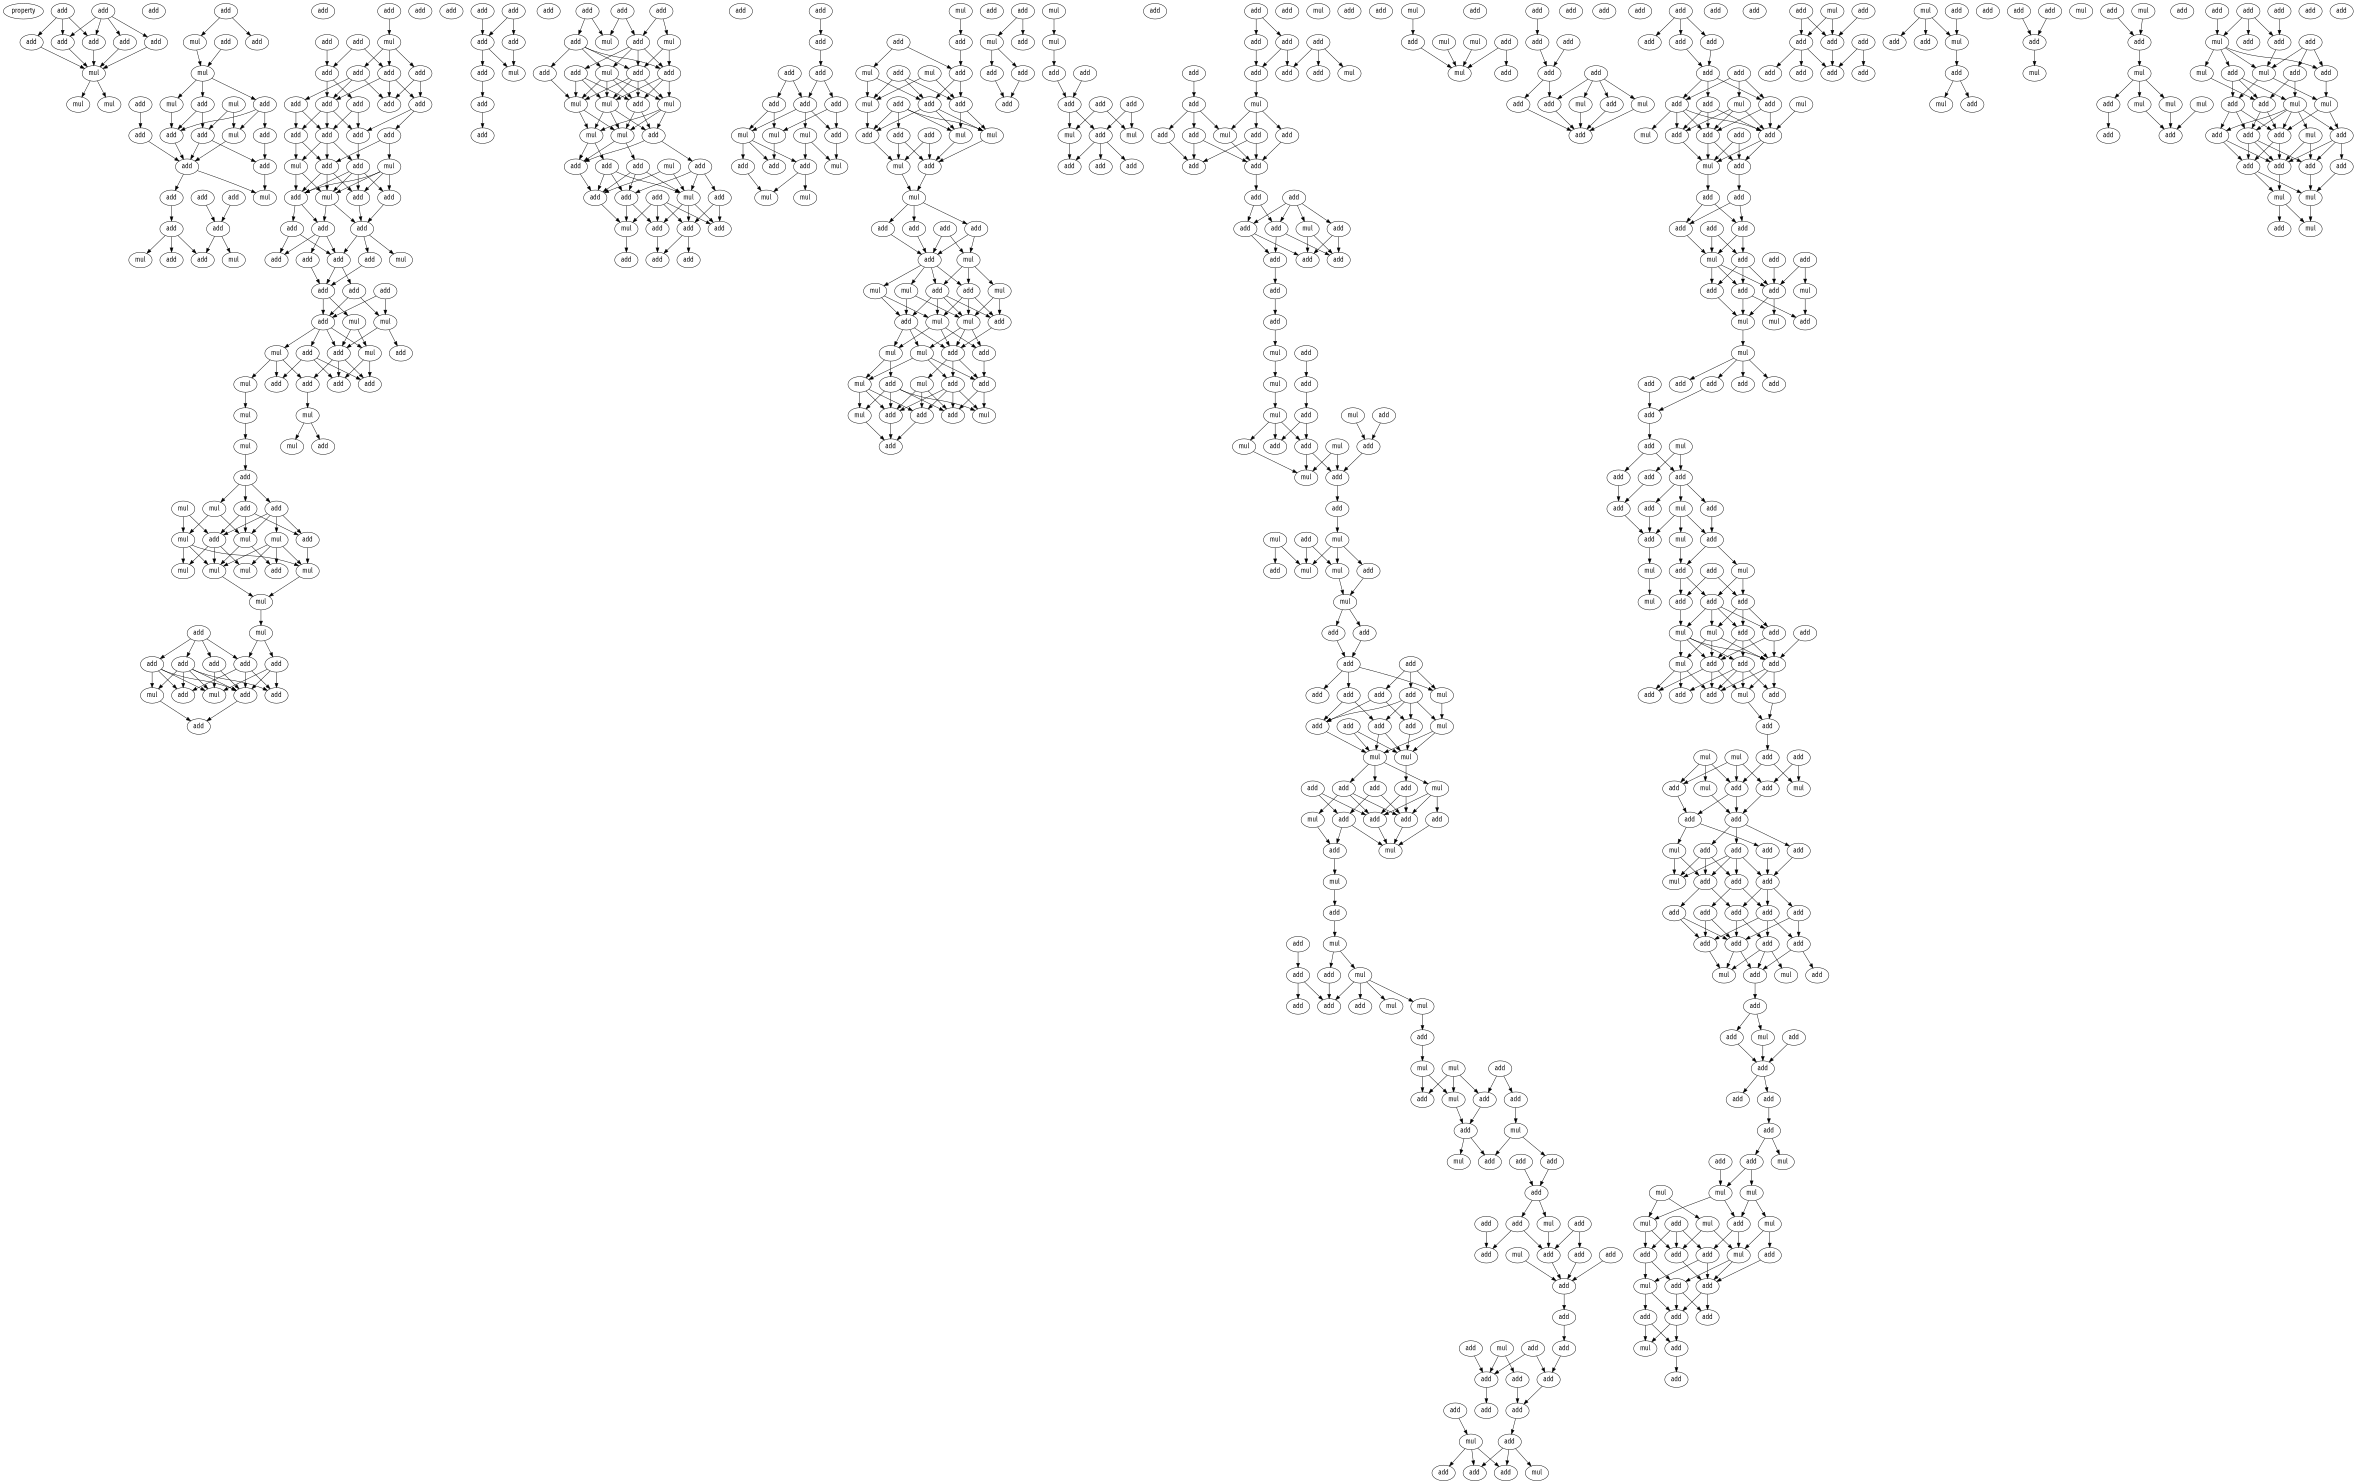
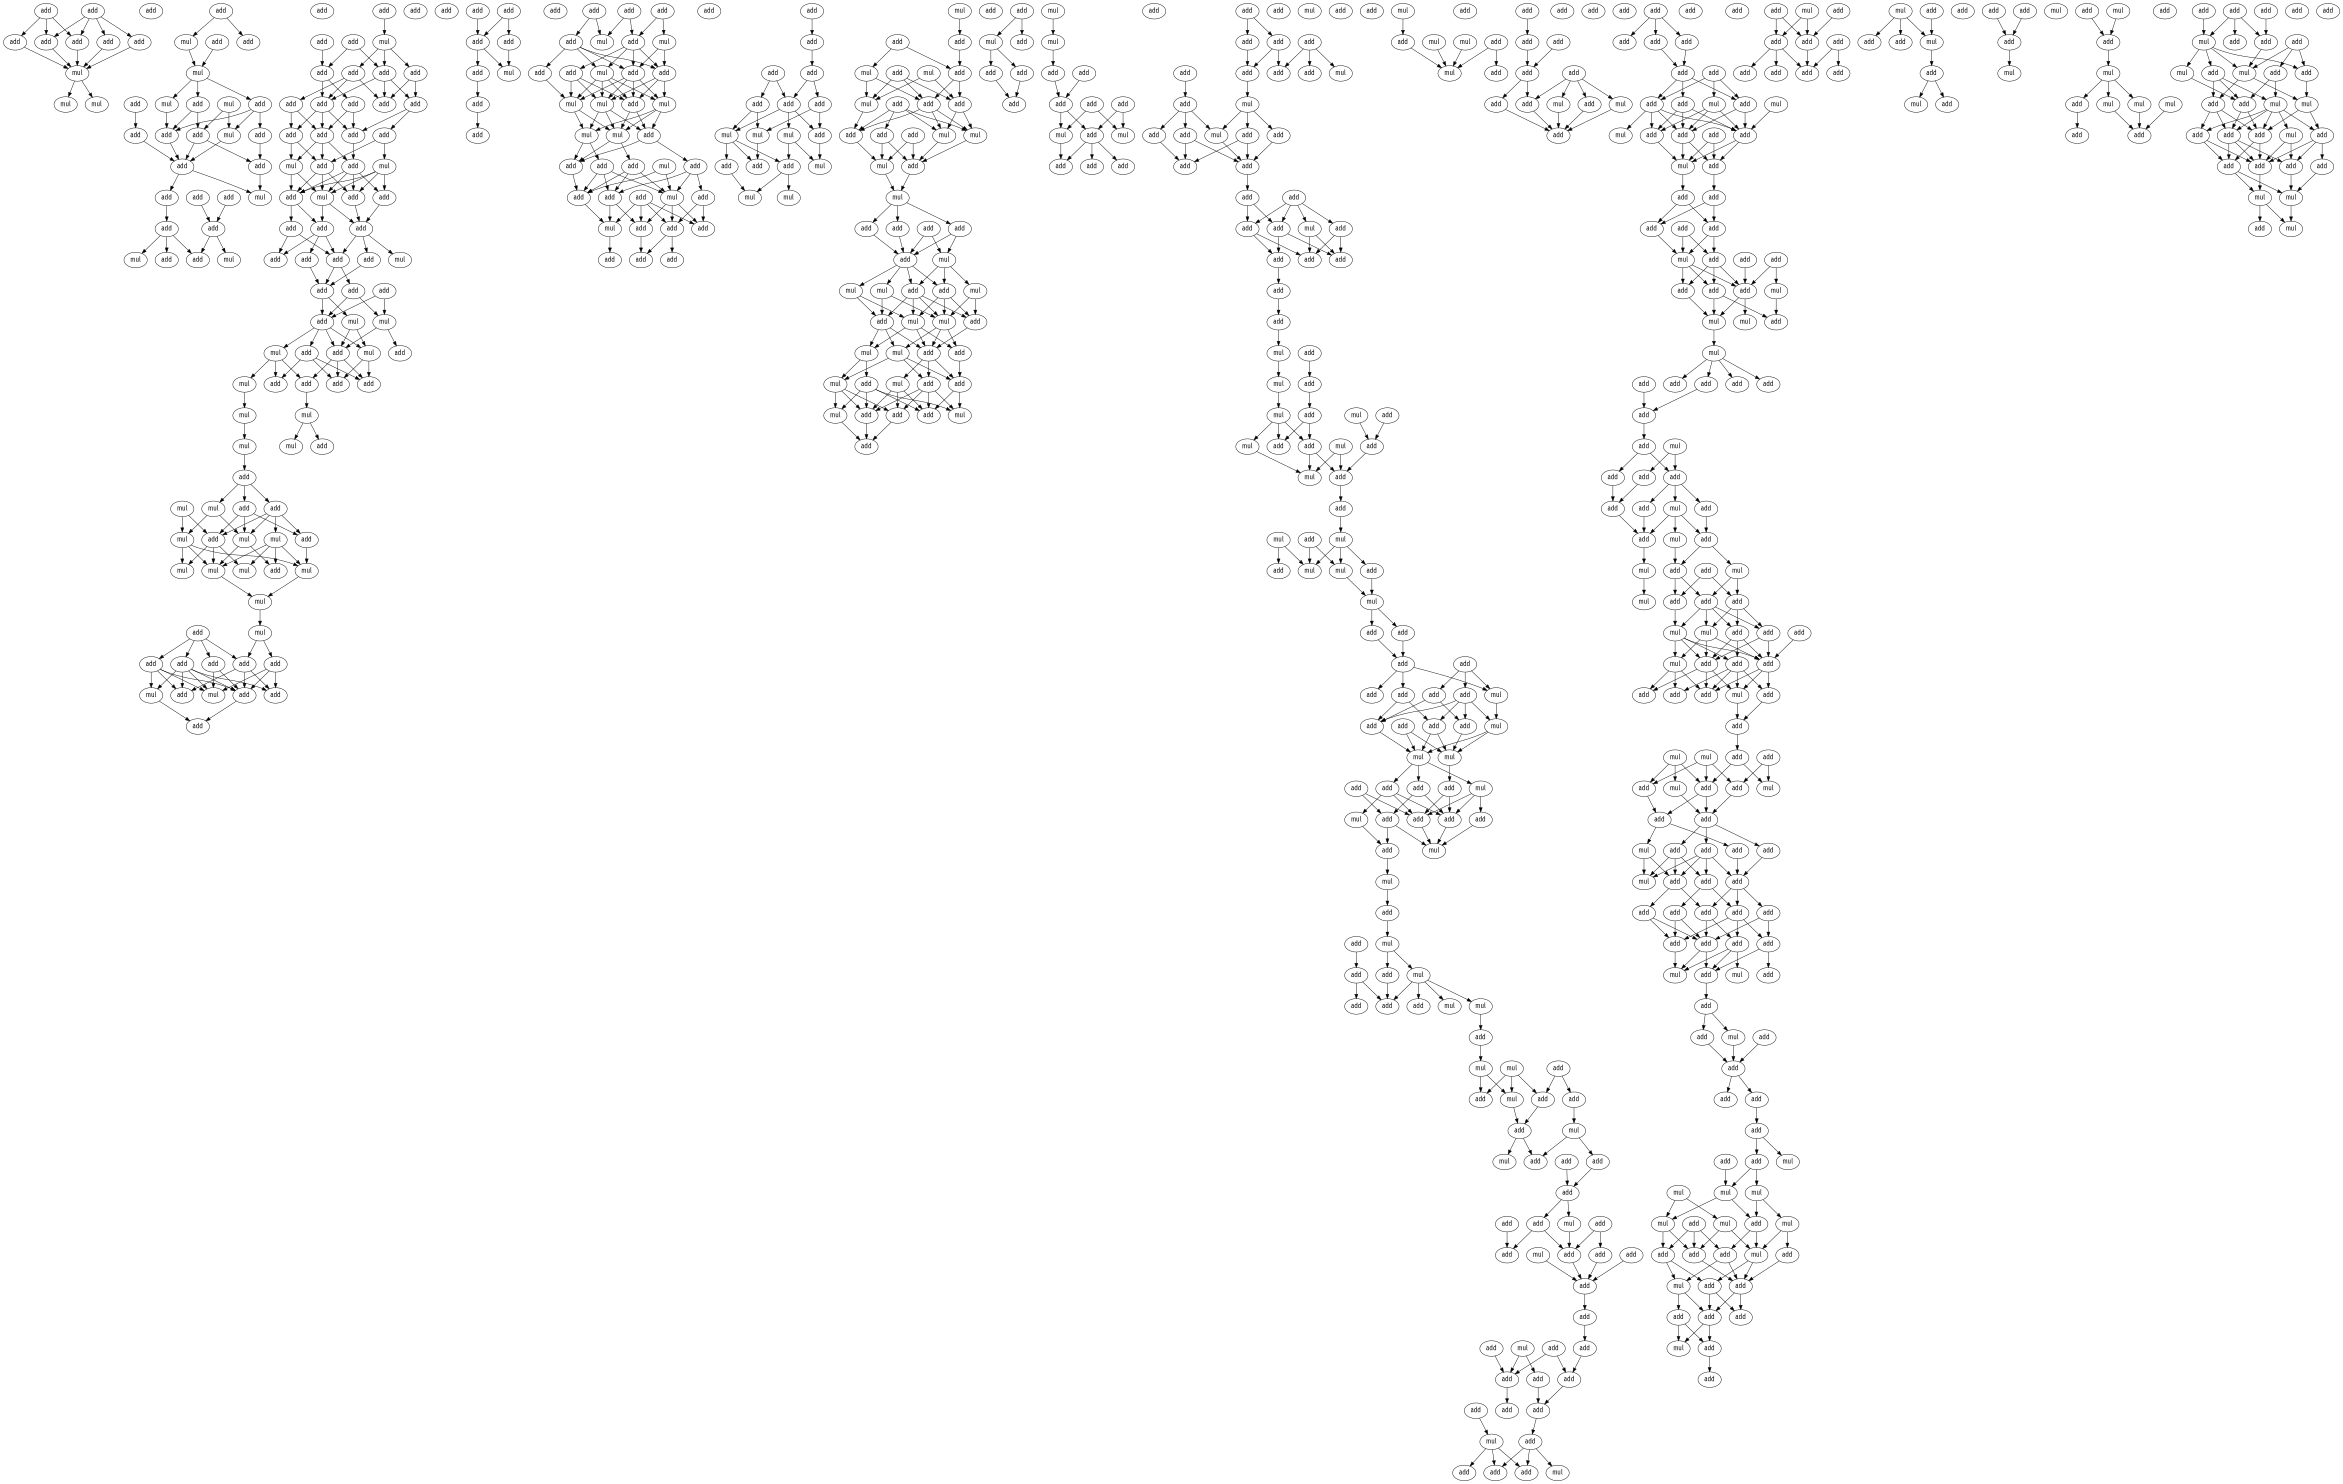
(23, 11) -> none
